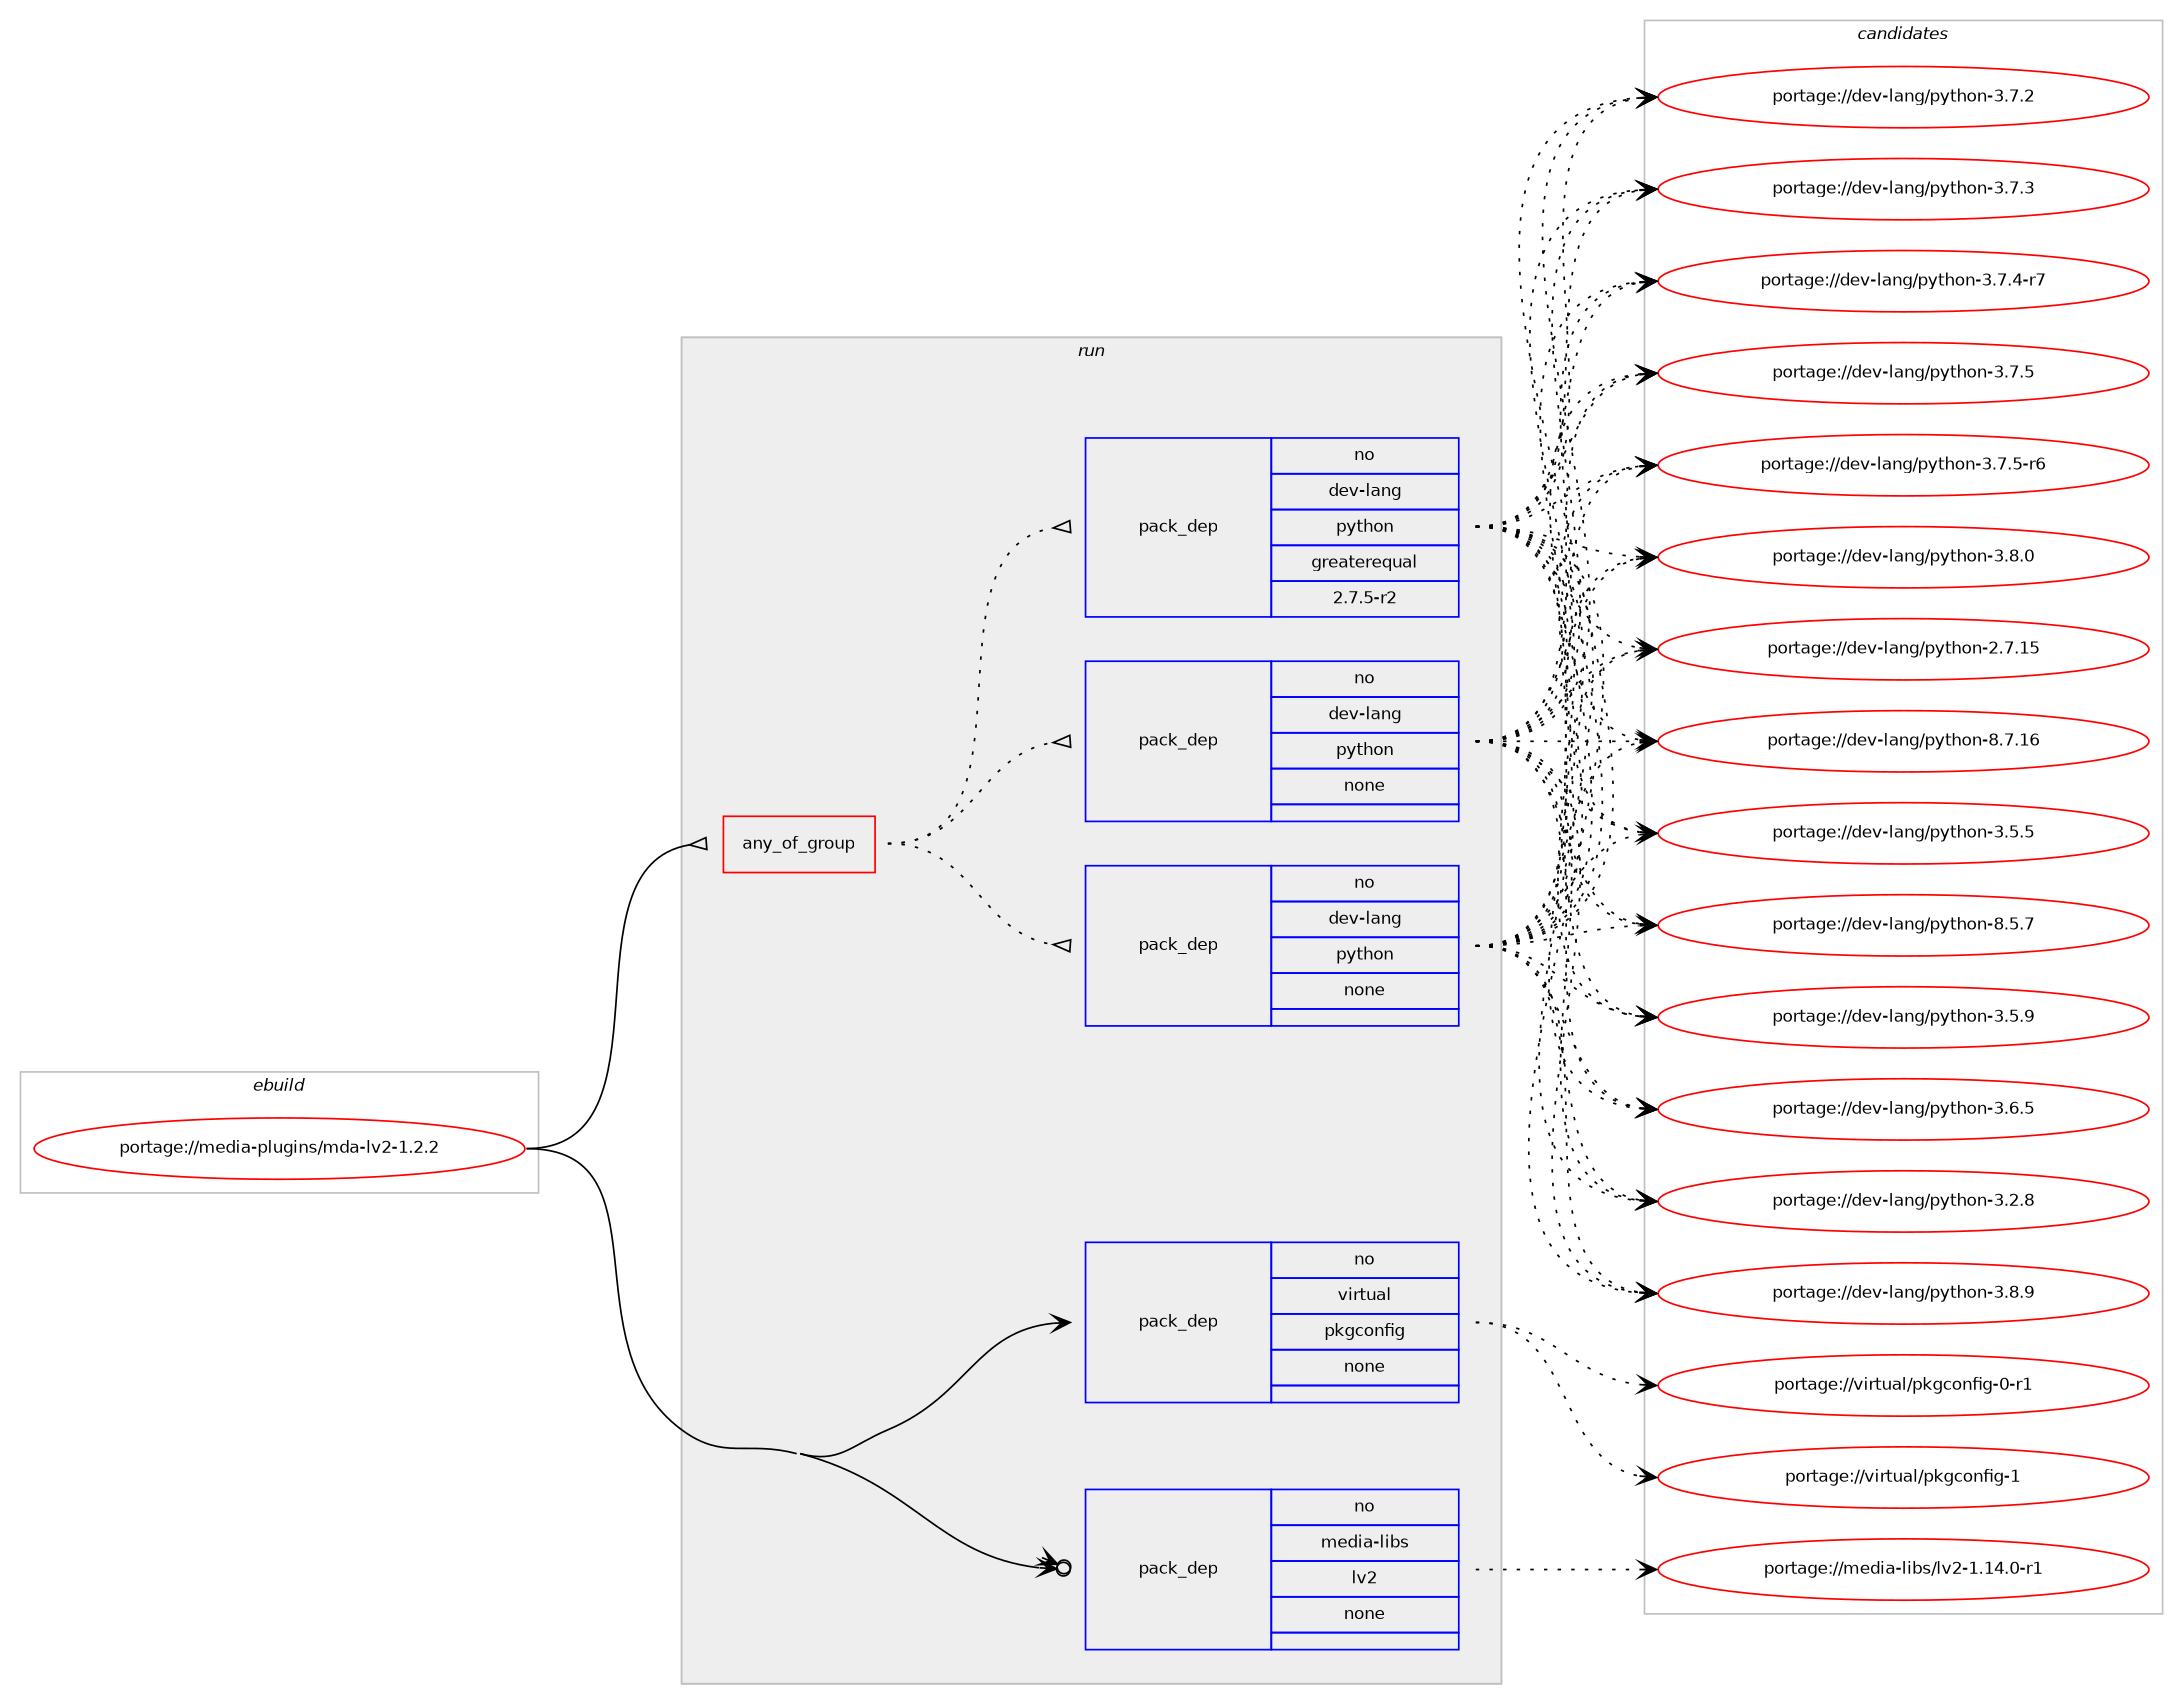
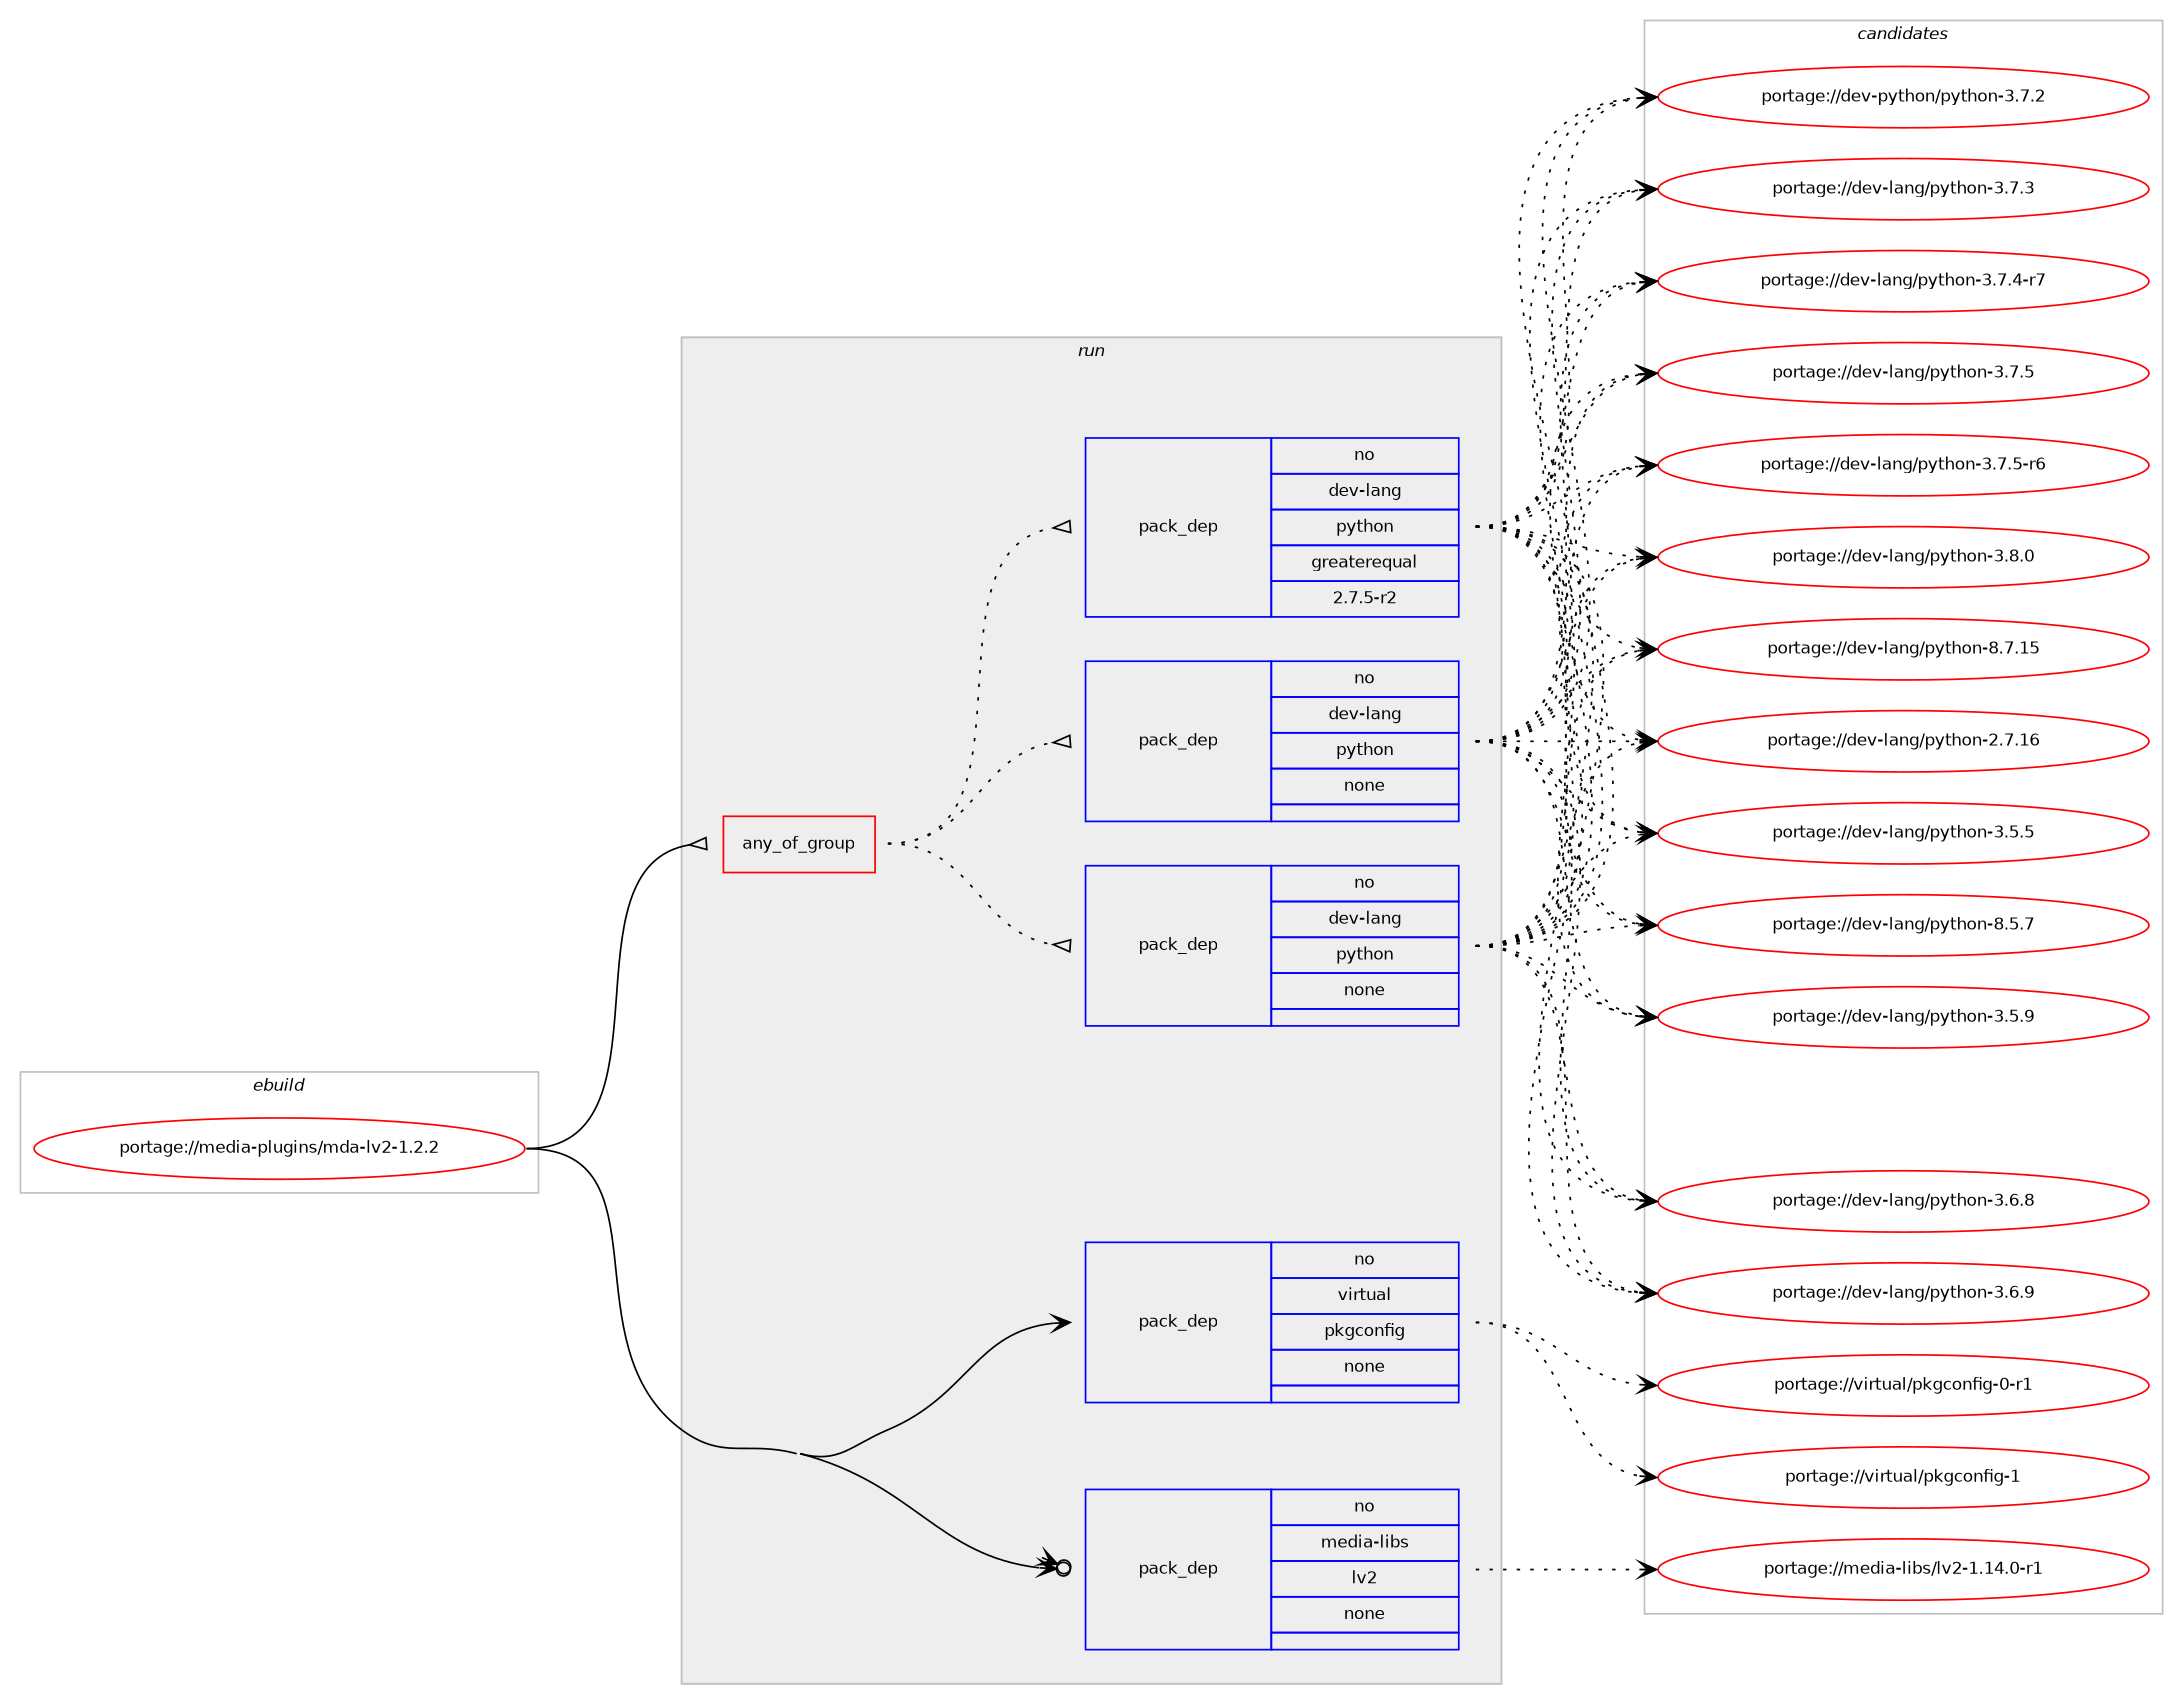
(1904, 97) -> (1904, 97)
(1904, 649) -> (1904, 649)
(1904, 741) -> (1904, 741)
(1904, 1109) -> none
(1904, 1201) -> (1904, 1201)
(1904, 1293) -> (1904, 1293)
